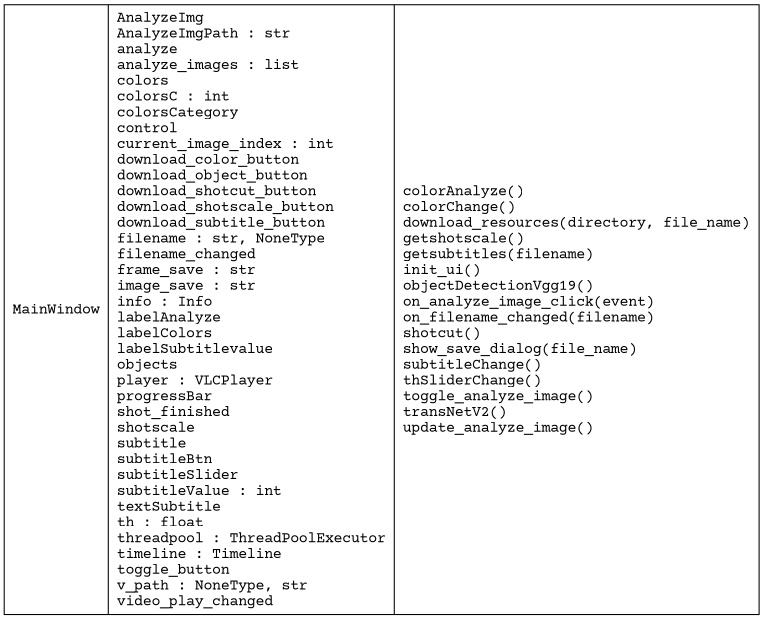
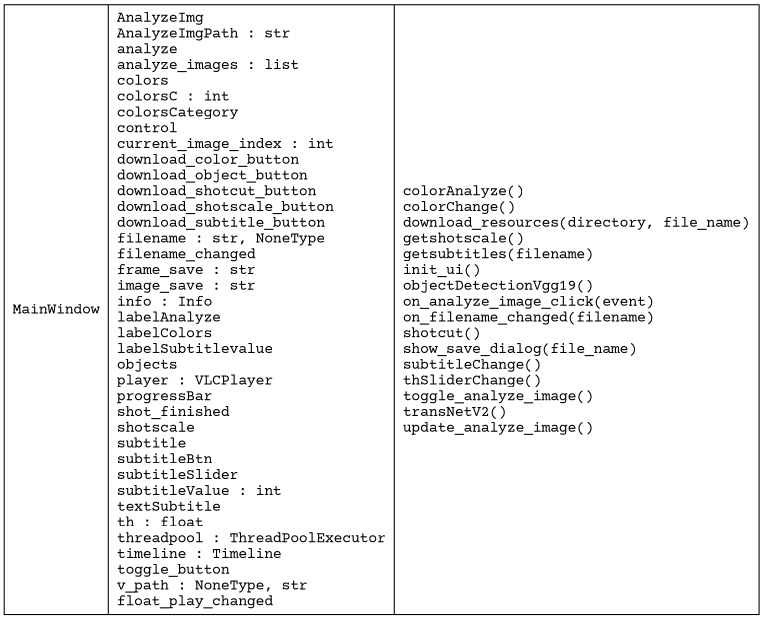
(195, 601) -> (195, 601)
